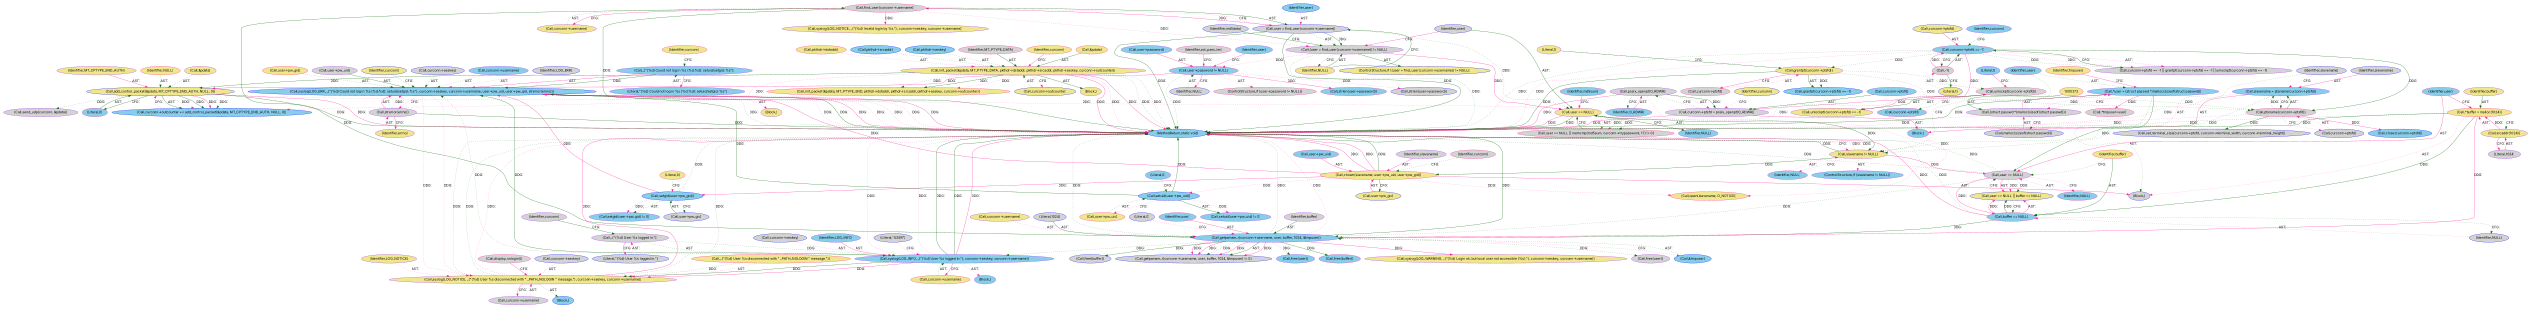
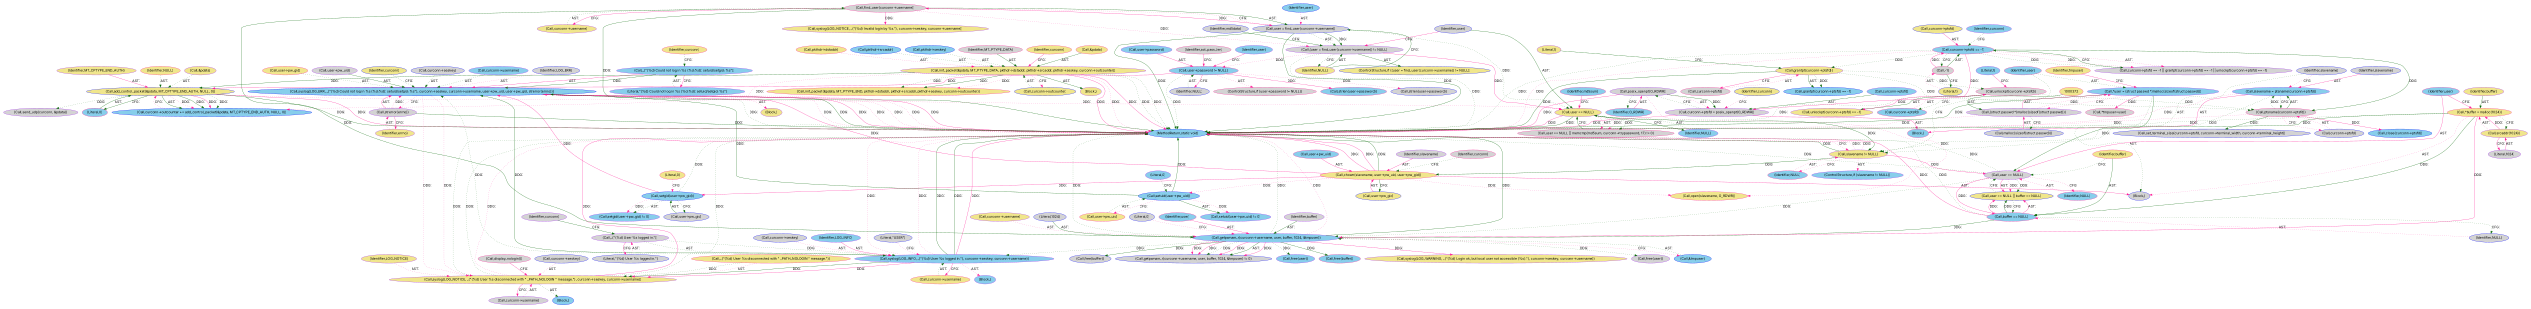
(1709, 196) -> (1709, 196)
